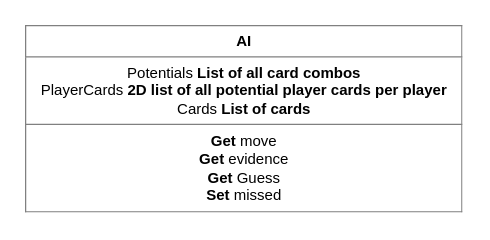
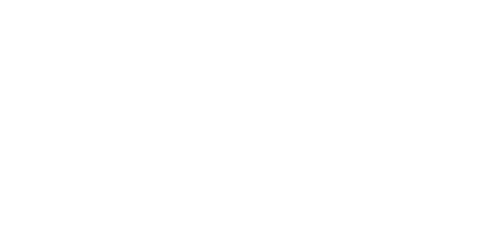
(244, 119) -> none
